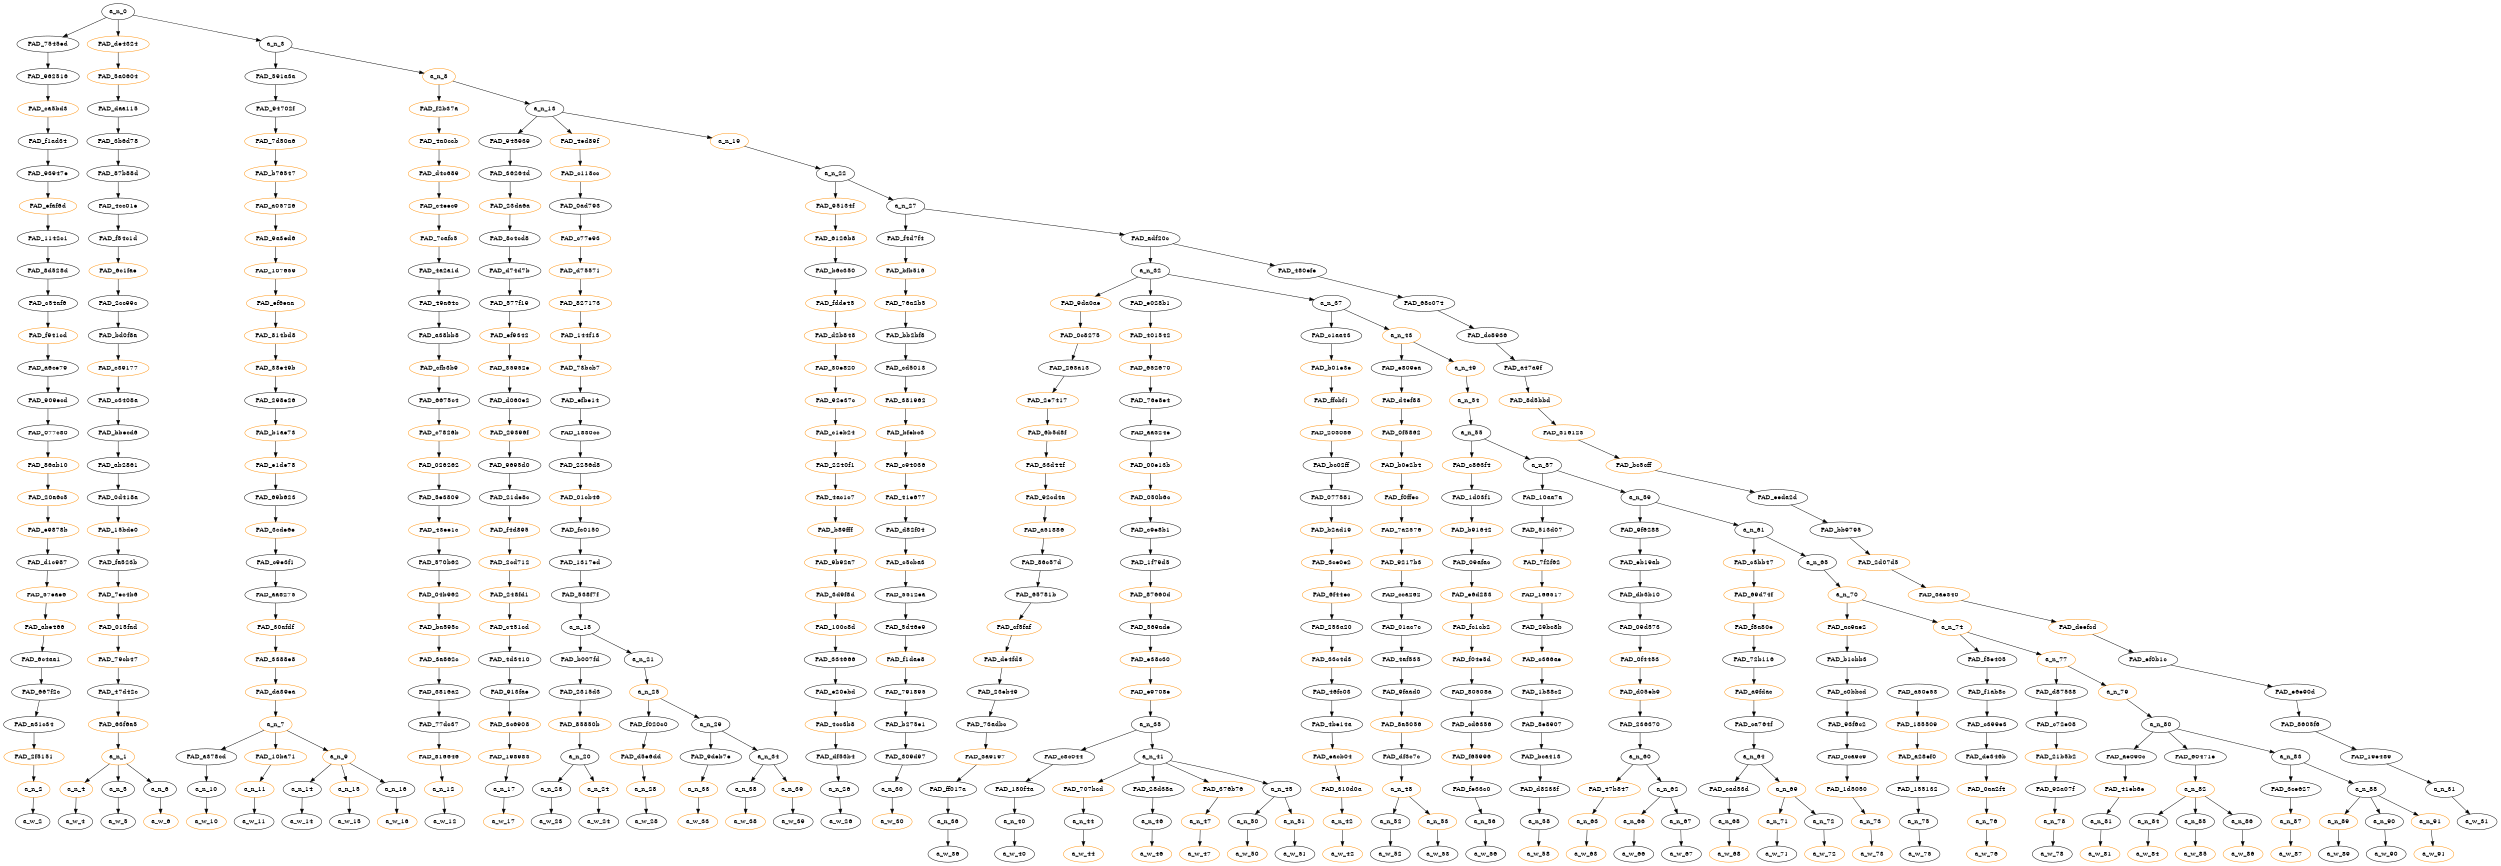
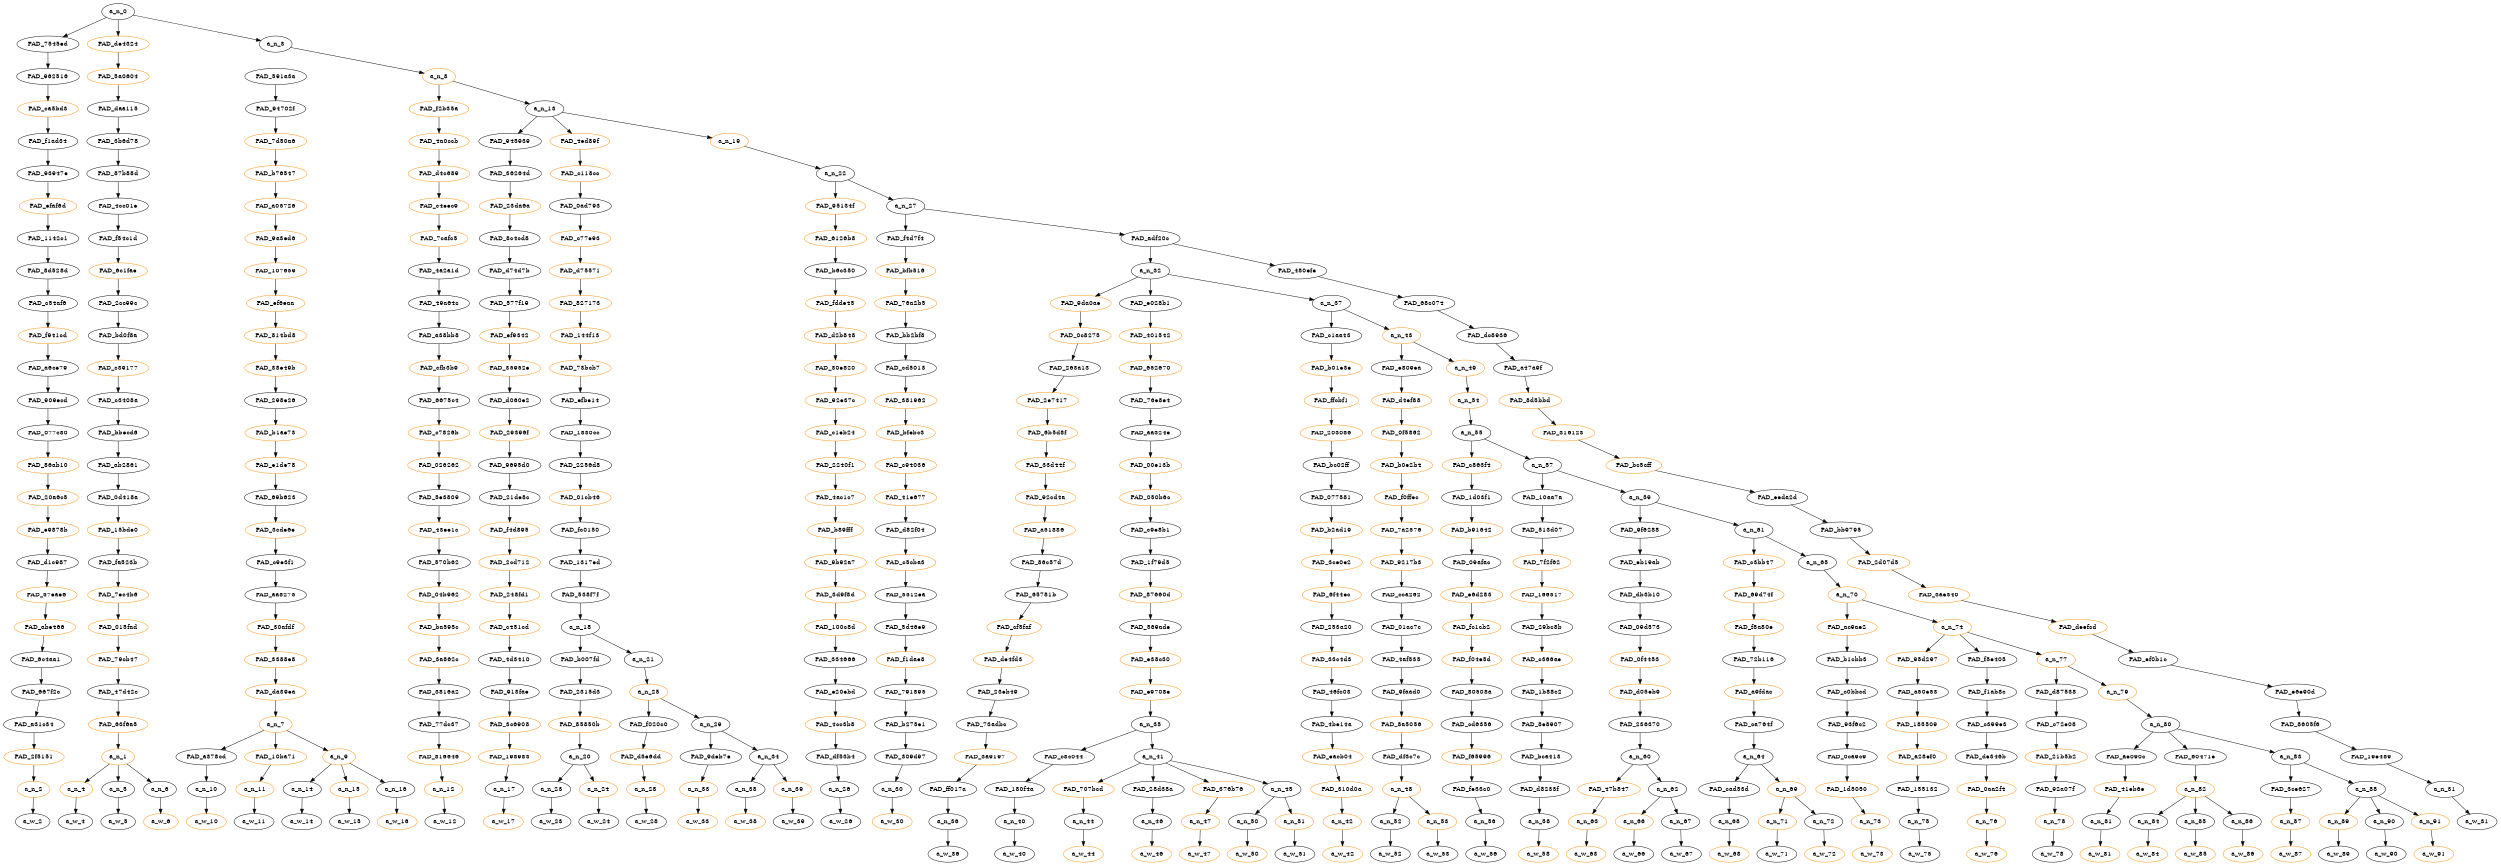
(276, 58) -> none
(439, 109) -> (439, 109)
none -> (1918, 660)
